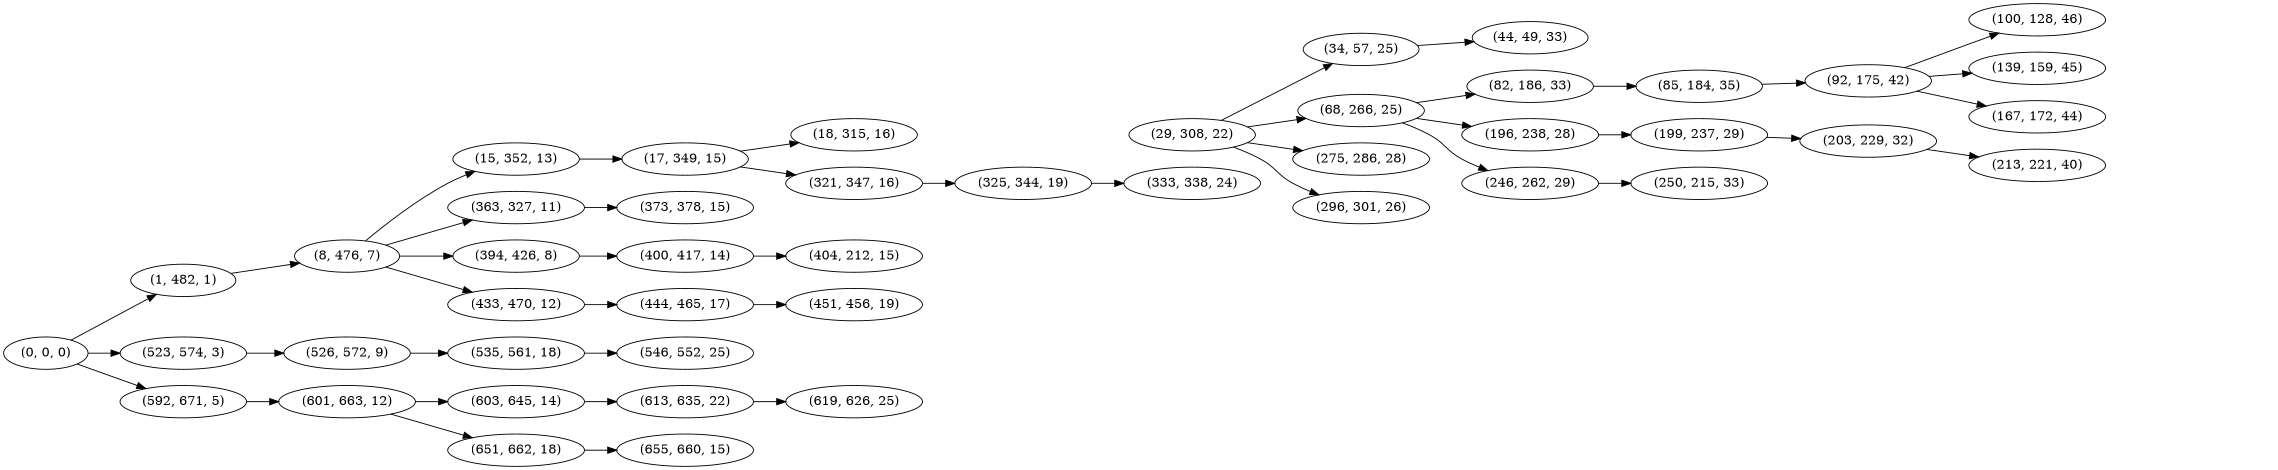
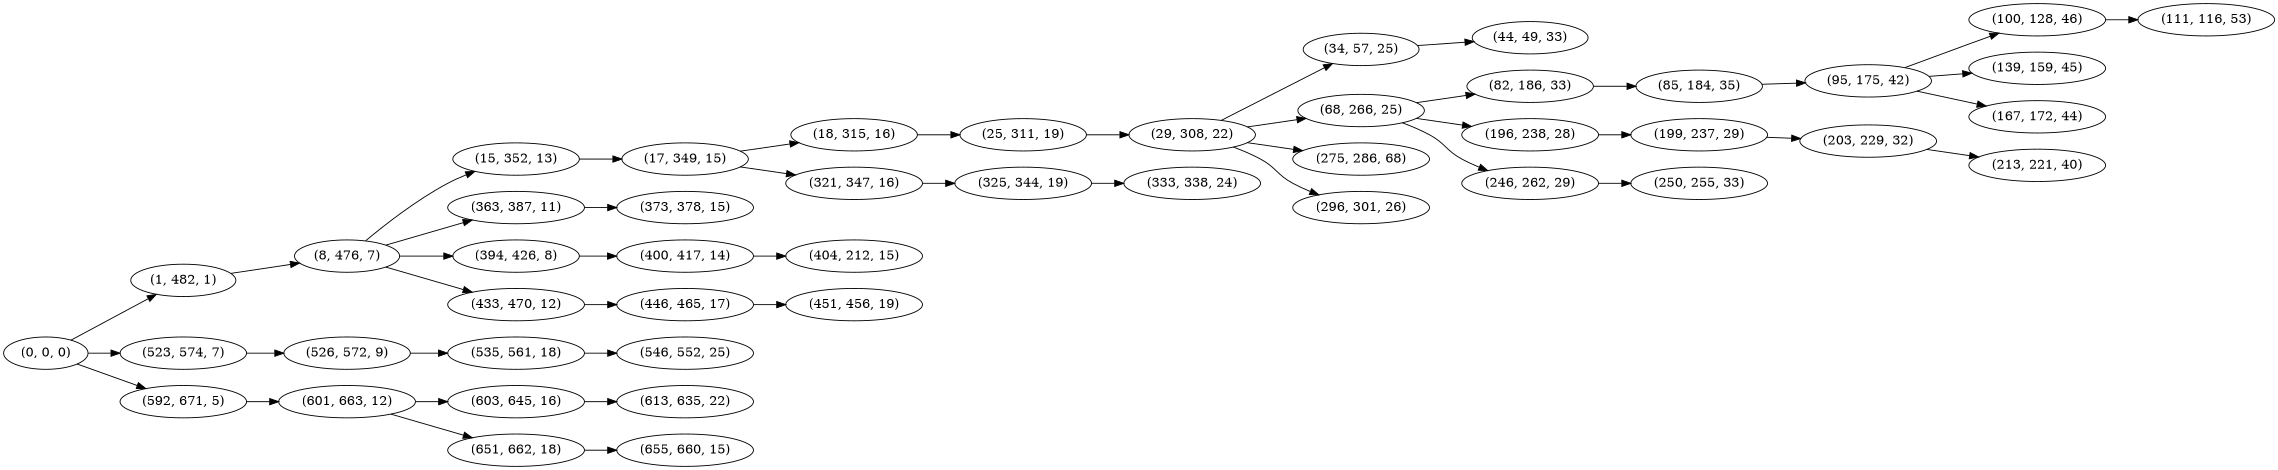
none -> (2206, 20)
(1868, 81) -> (1868, 81)
none -> (1023, 135)
(1361, 159) -> (1361, 159)
(1699, 183) -> (1699, 183)
(516, 208) -> (516, 208)
(685, 305) -> (685, 305)
(183, 353) -> (183, 353)
(516, 402) -> (516, 402)
(854, 402) -> none
